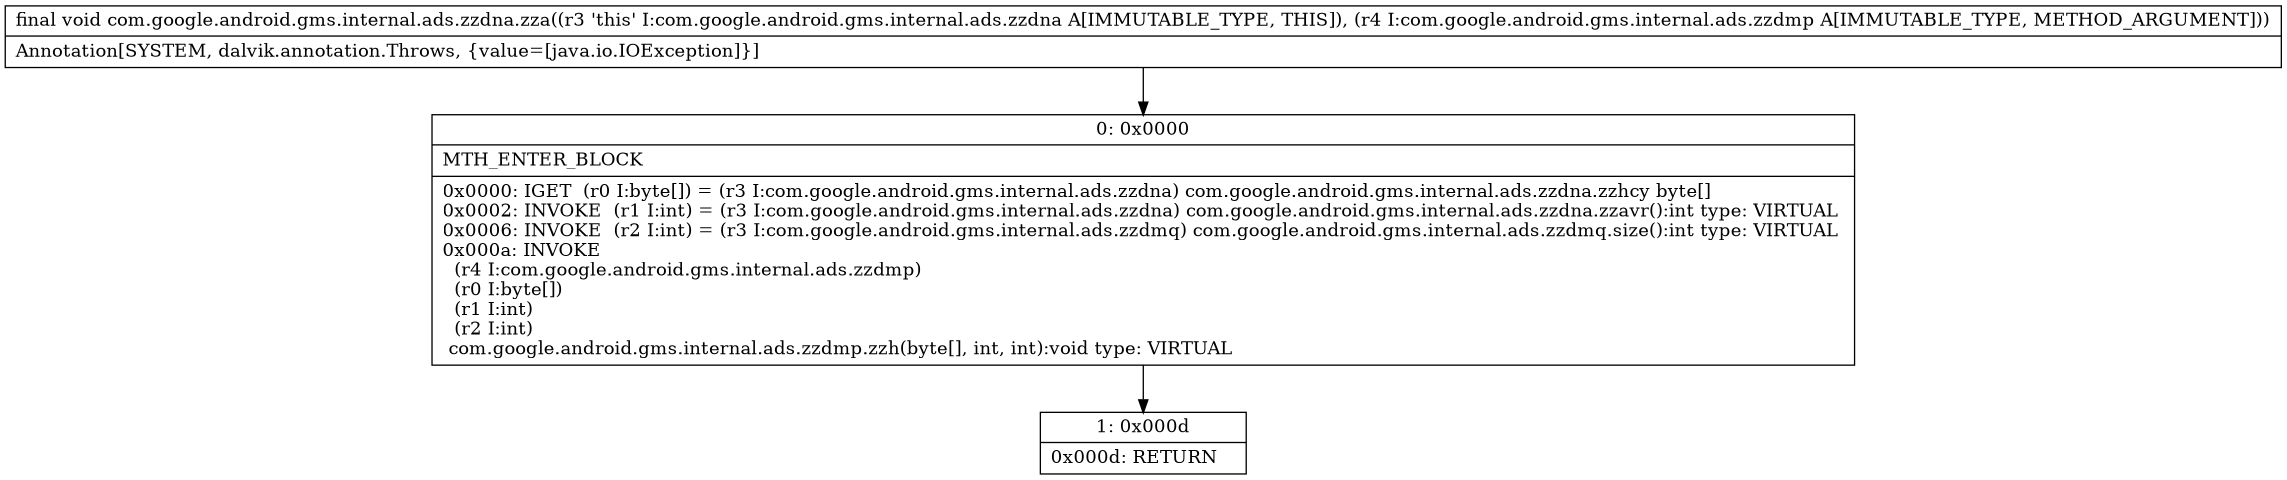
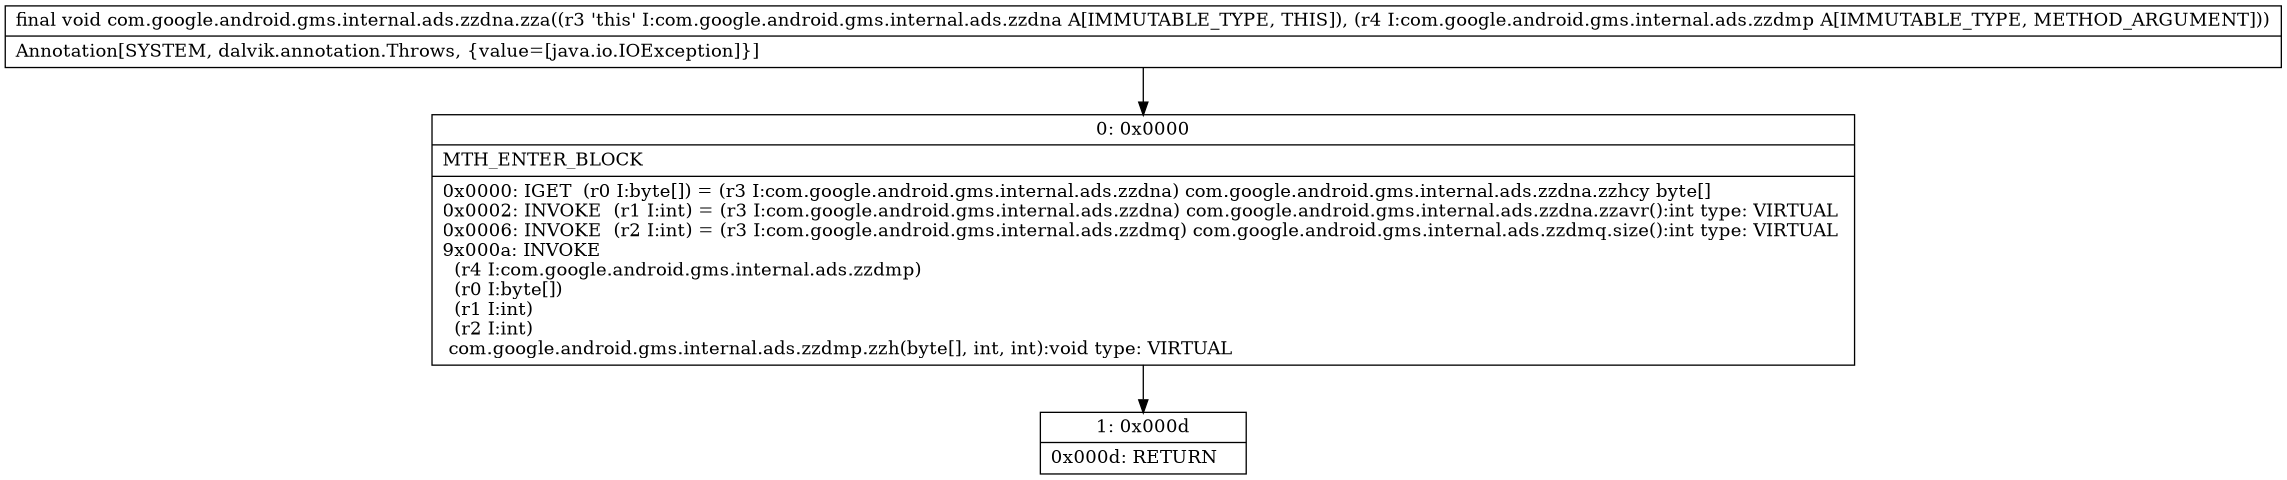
(528, 250) -> (528, 250)
